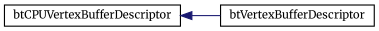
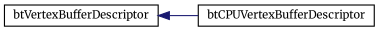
(206, 16) -> (184, 16)
